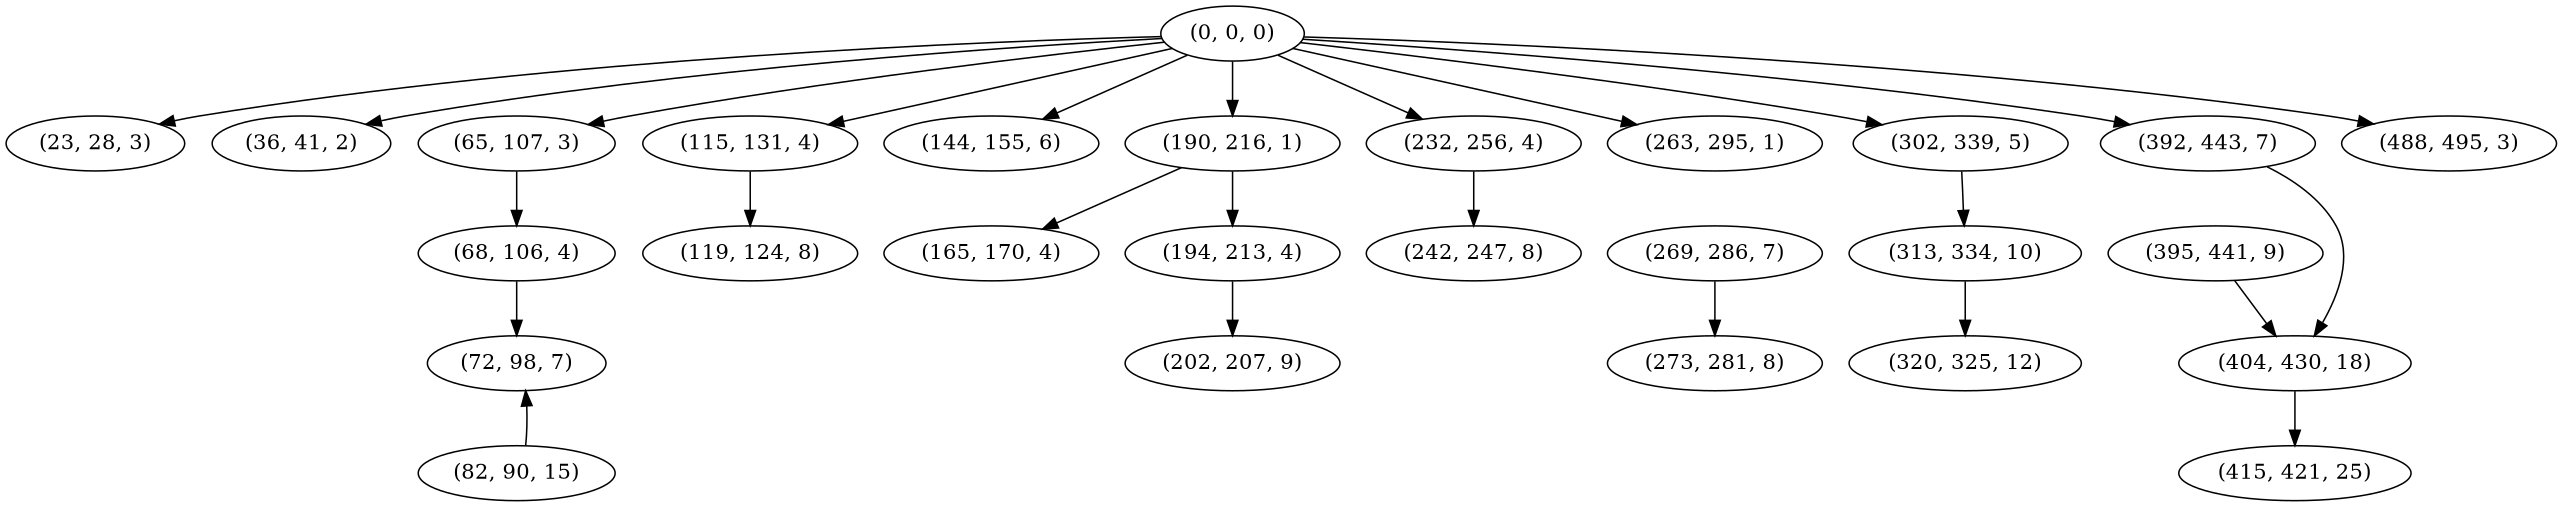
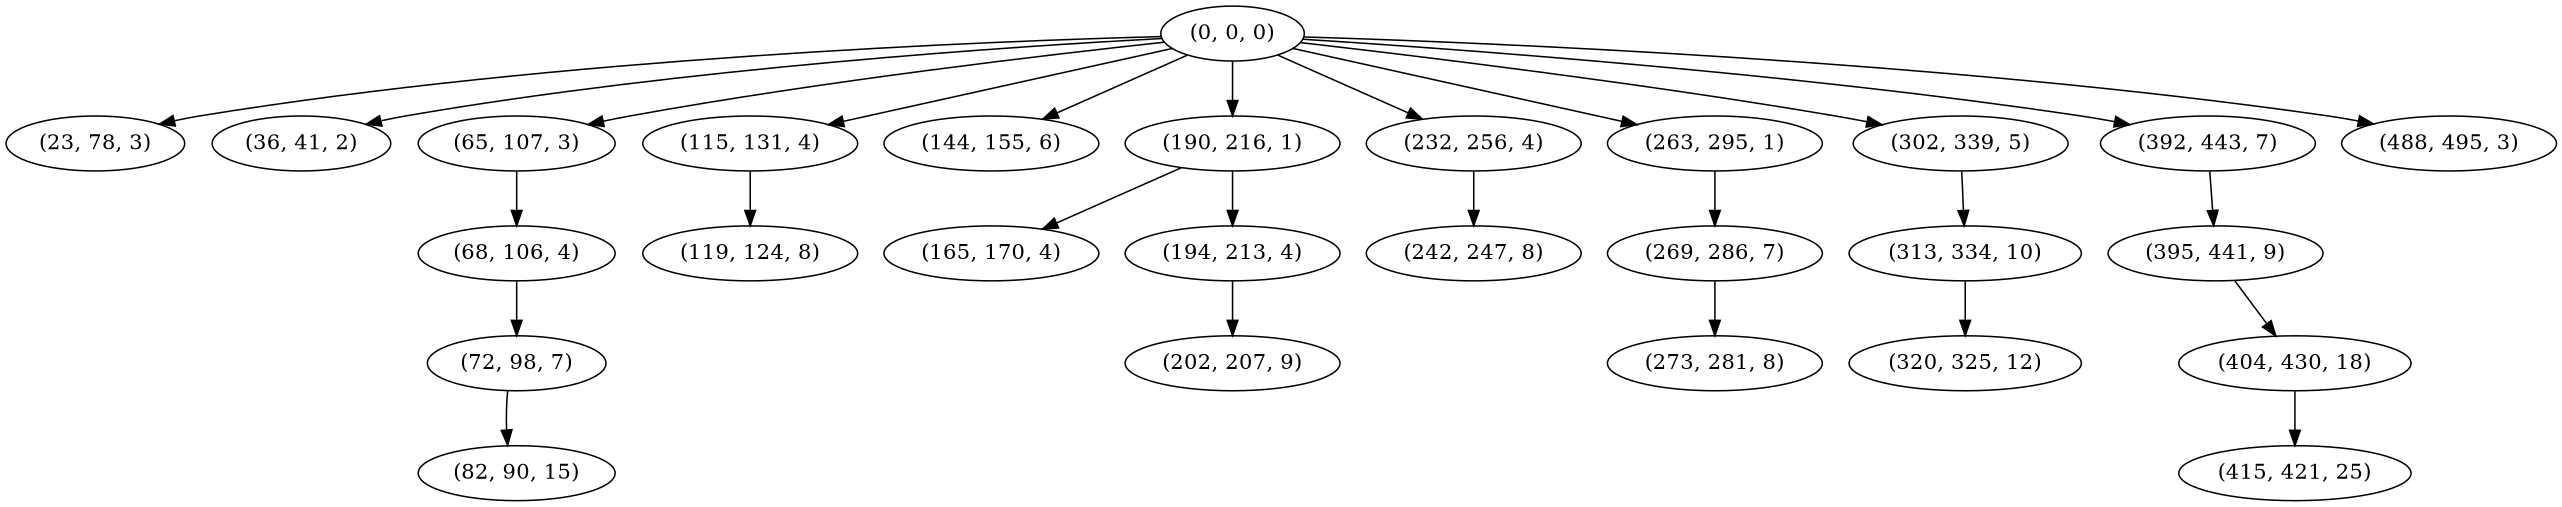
(95, 143) -> (95, 143)
none -> (1715, 191)
(2338, 230) -> (2211, 191)
(527, 426) -> (506, 410)
